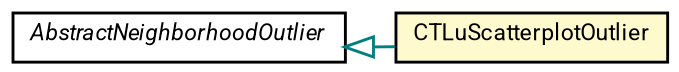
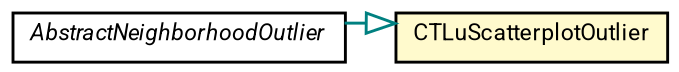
(385, 47) -> (355, 23)
